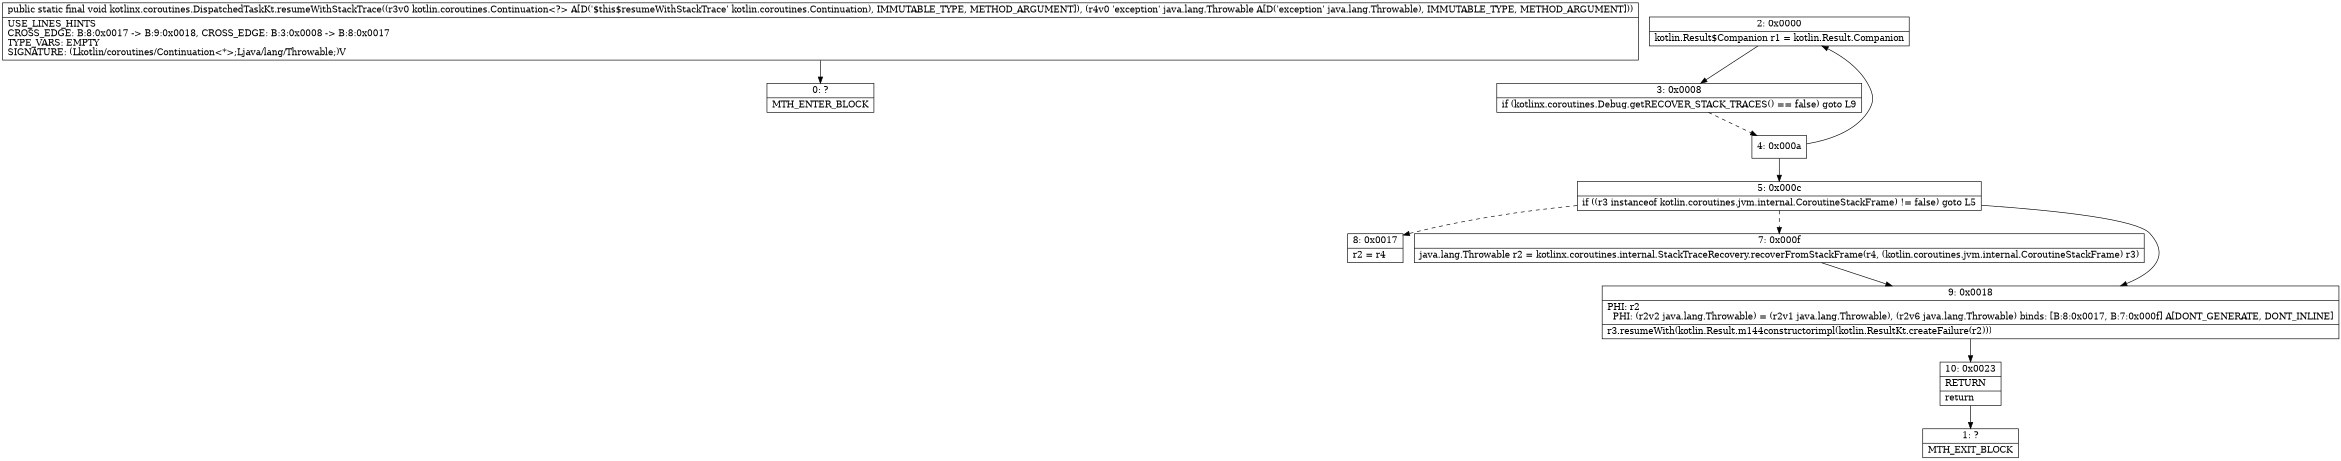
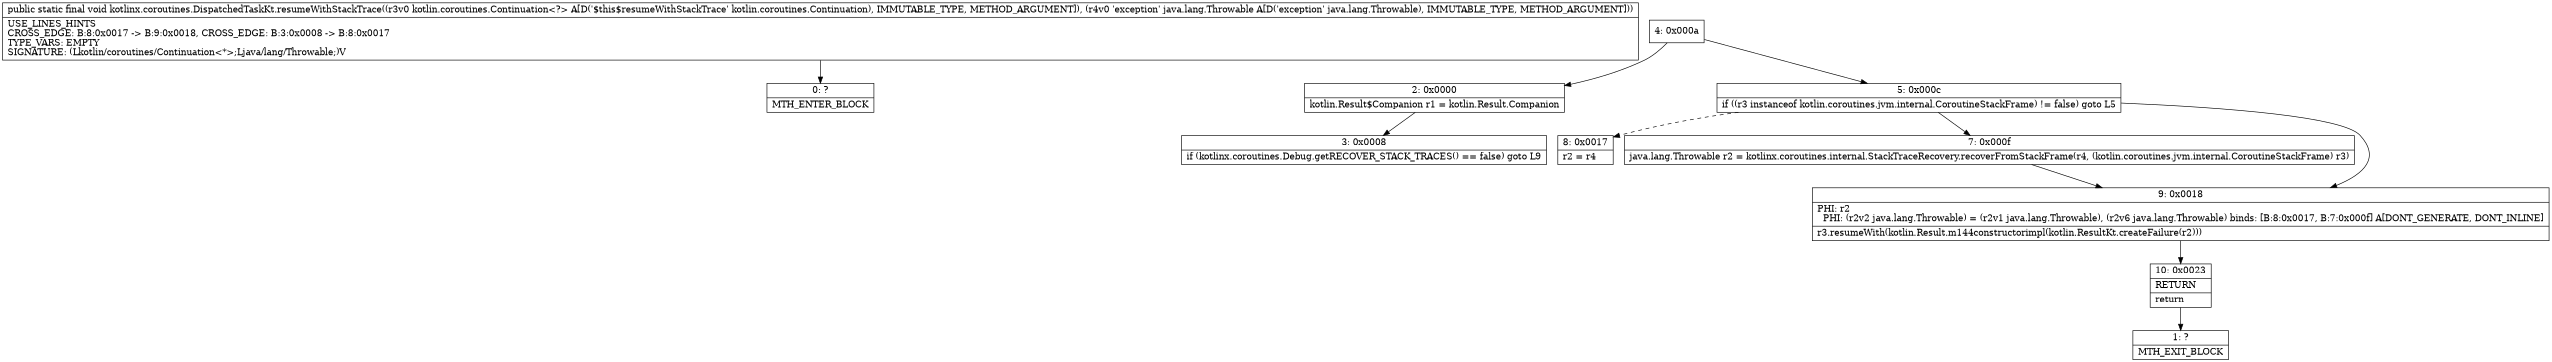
(1730, 123) -> none
(1779, 219) -> (1952, 122)
